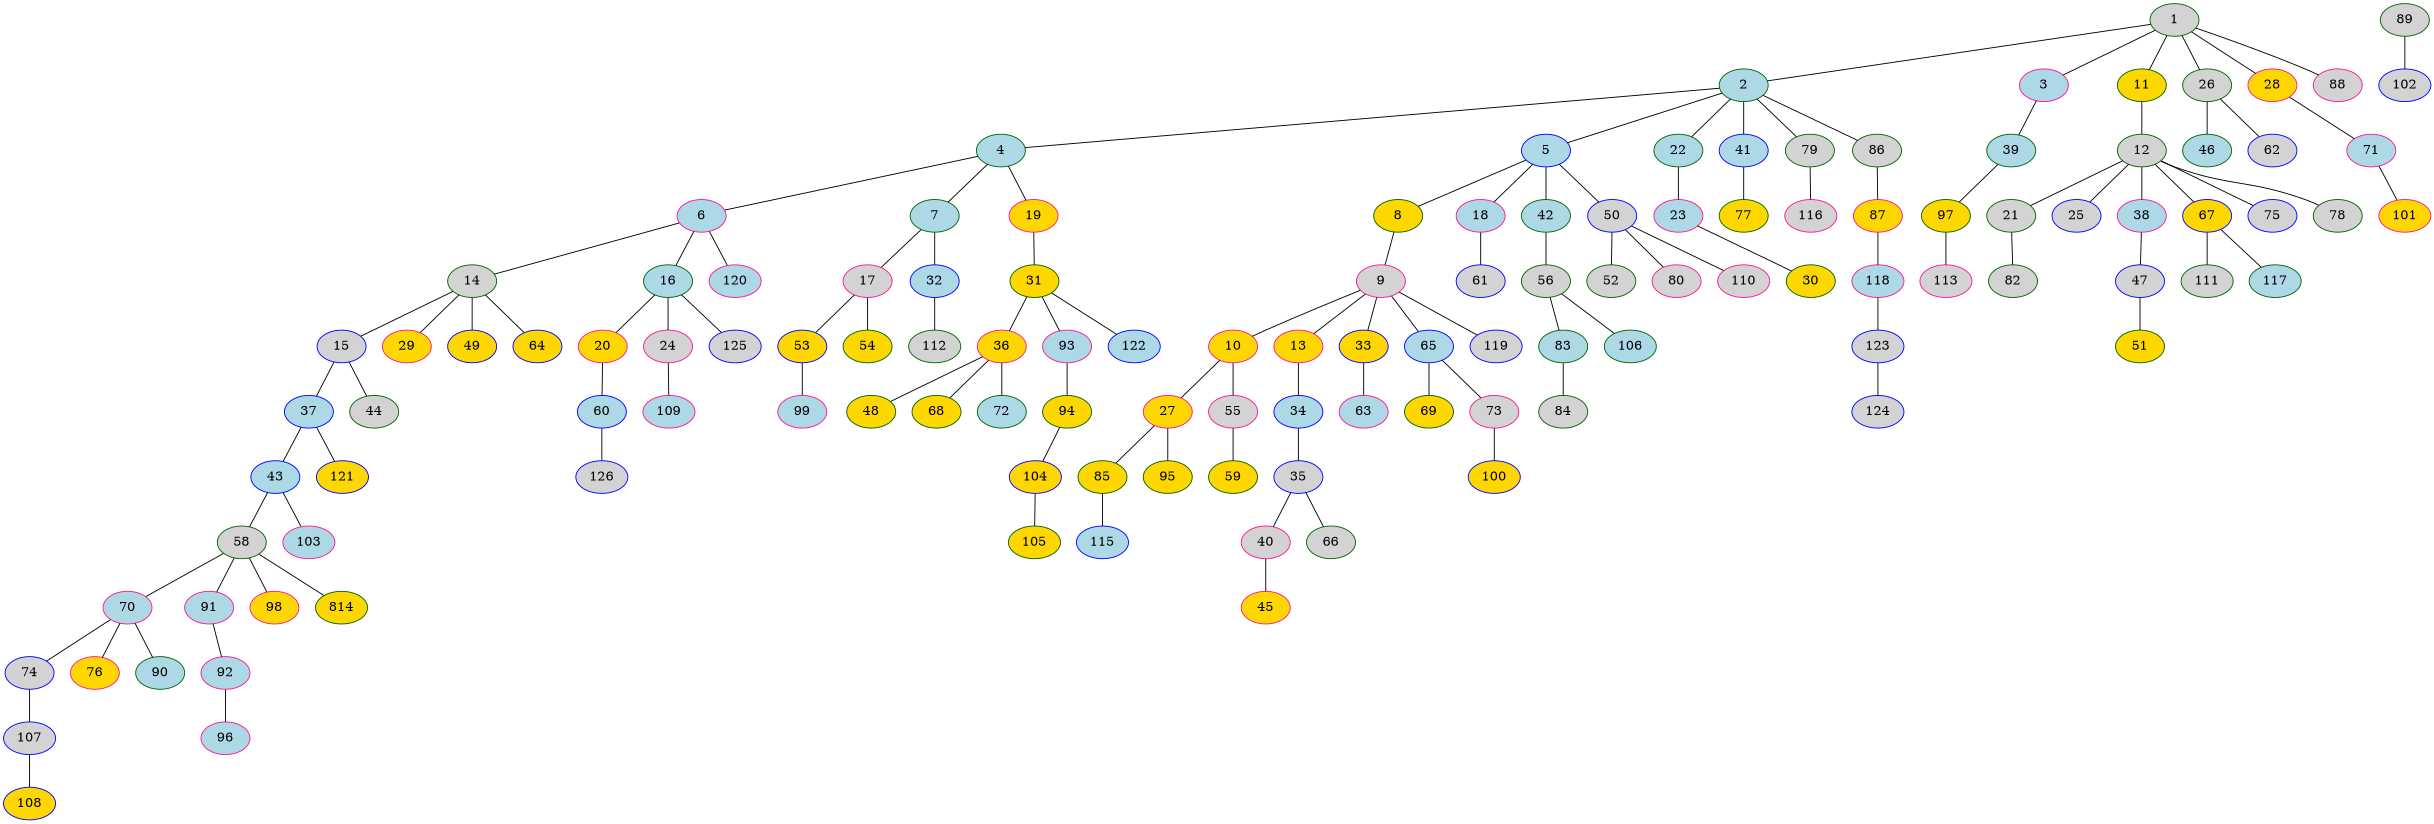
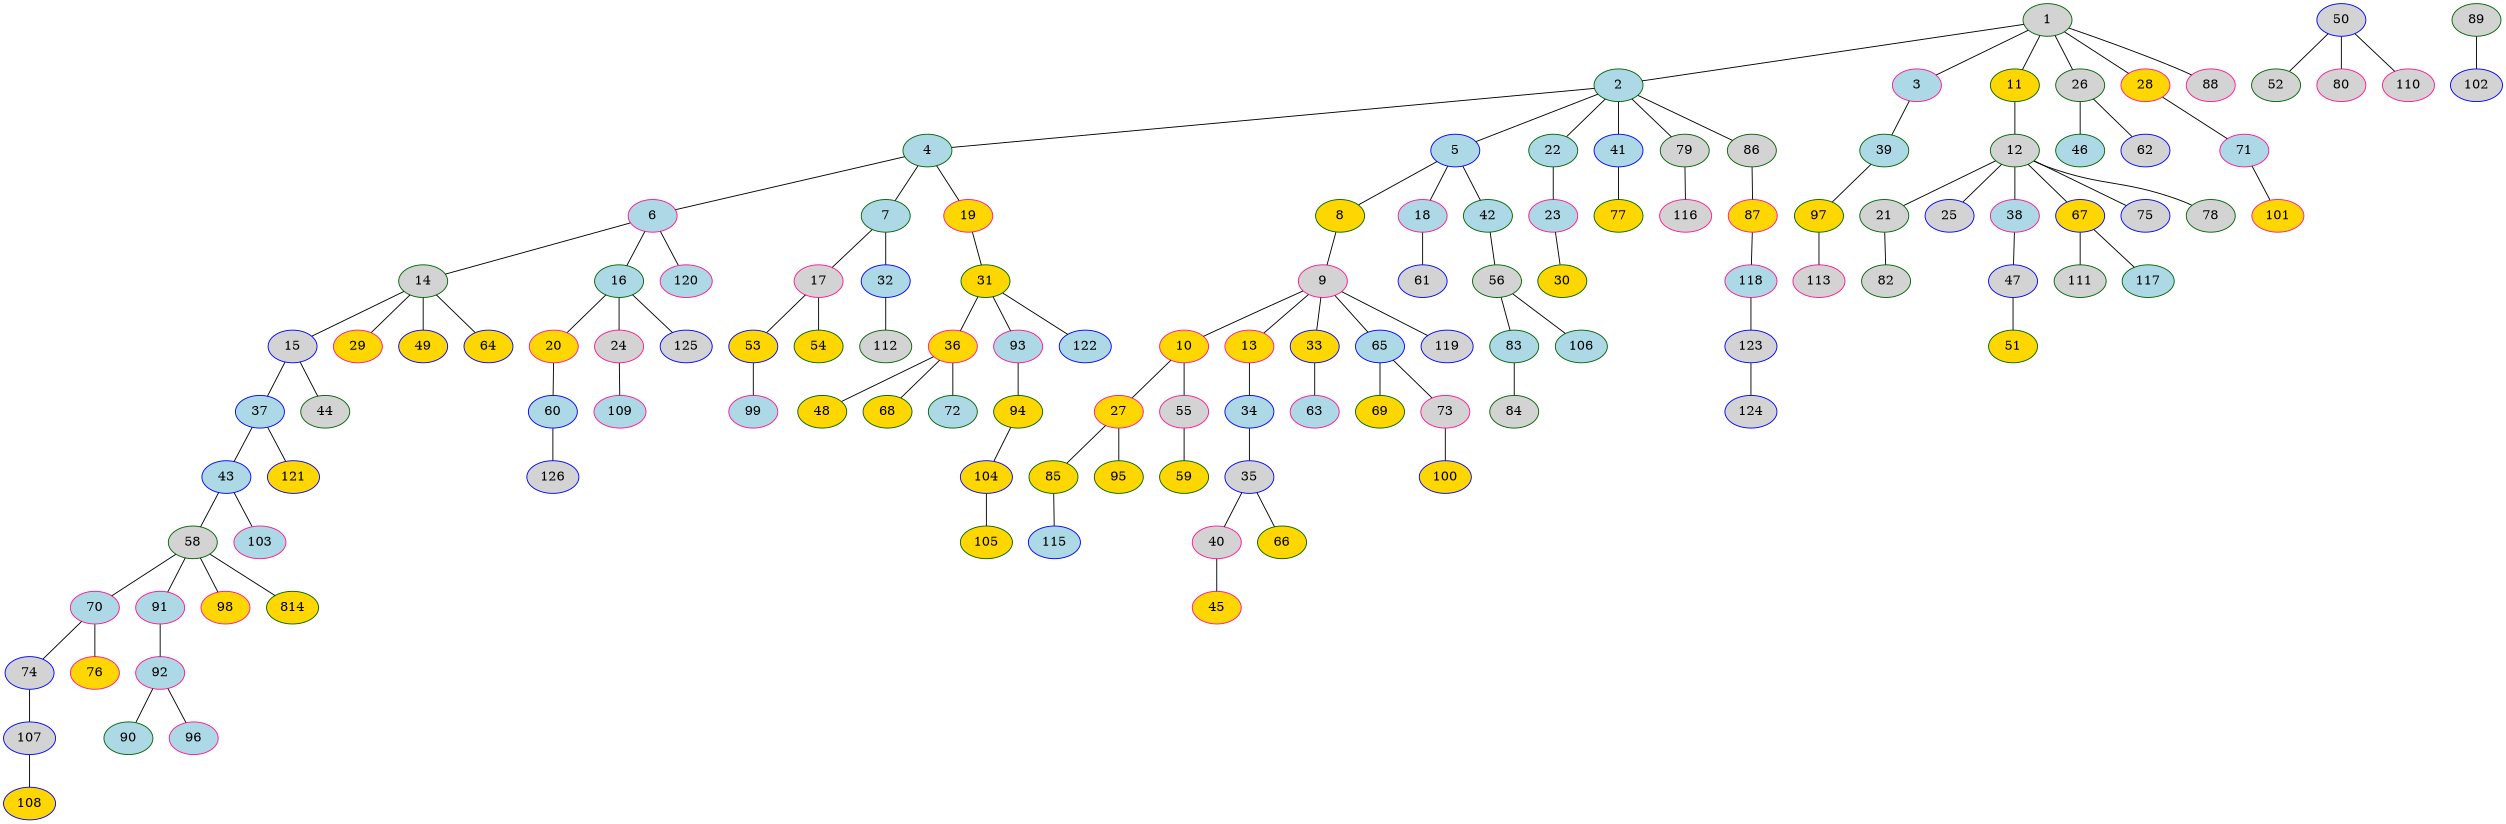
(1579, 183) -> none
(1331, 542) -> (1282, 542)
(144, 640) -> (144, 705)
